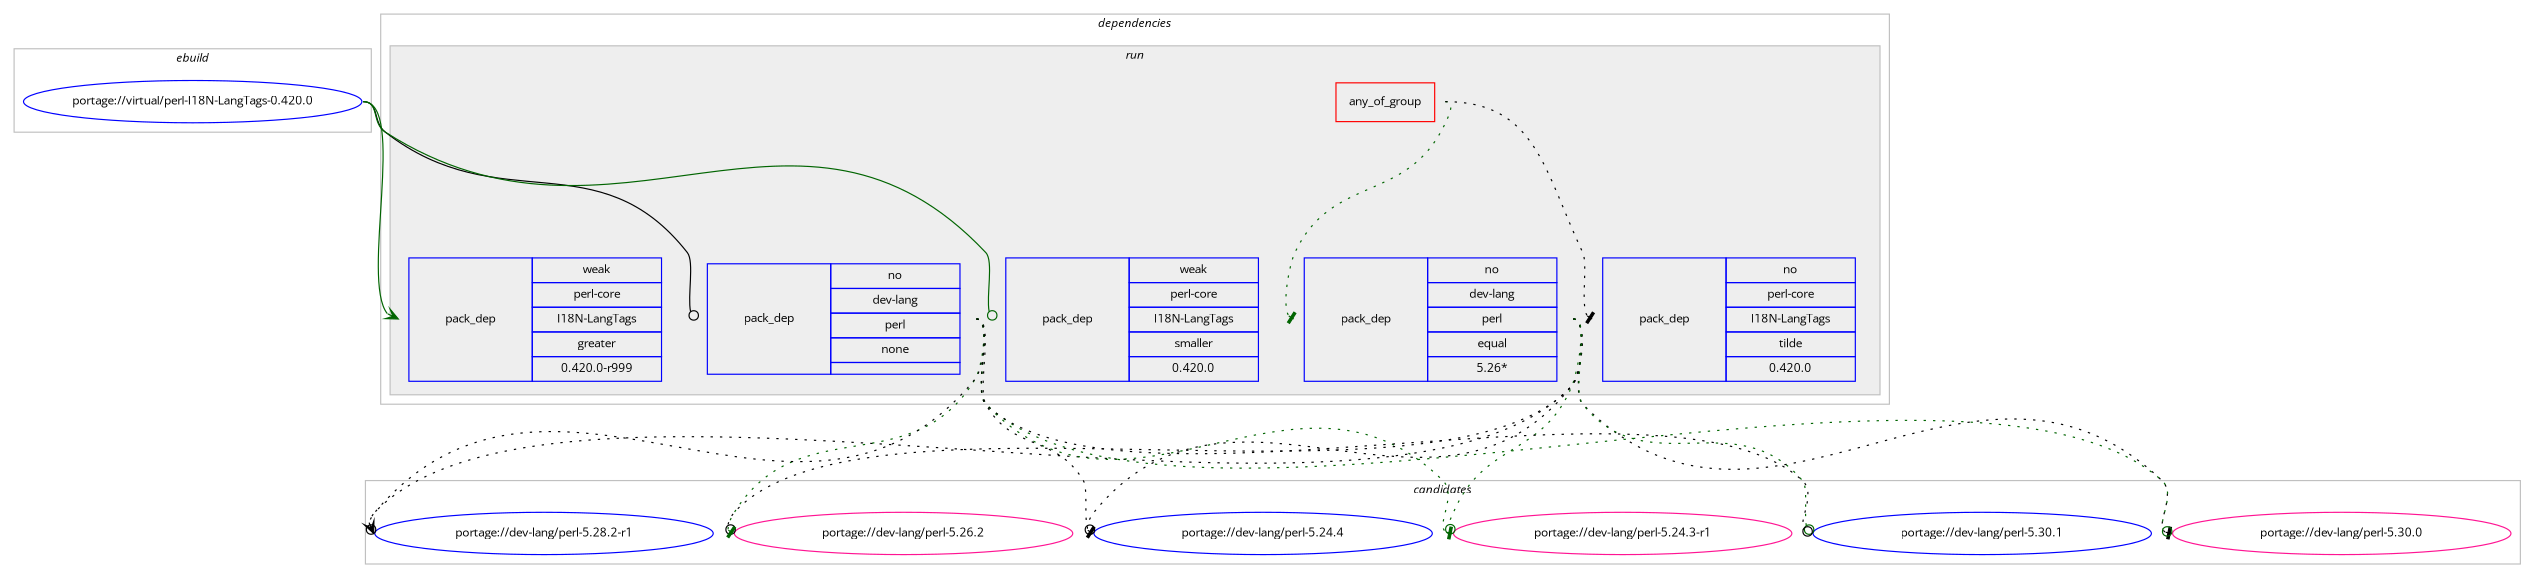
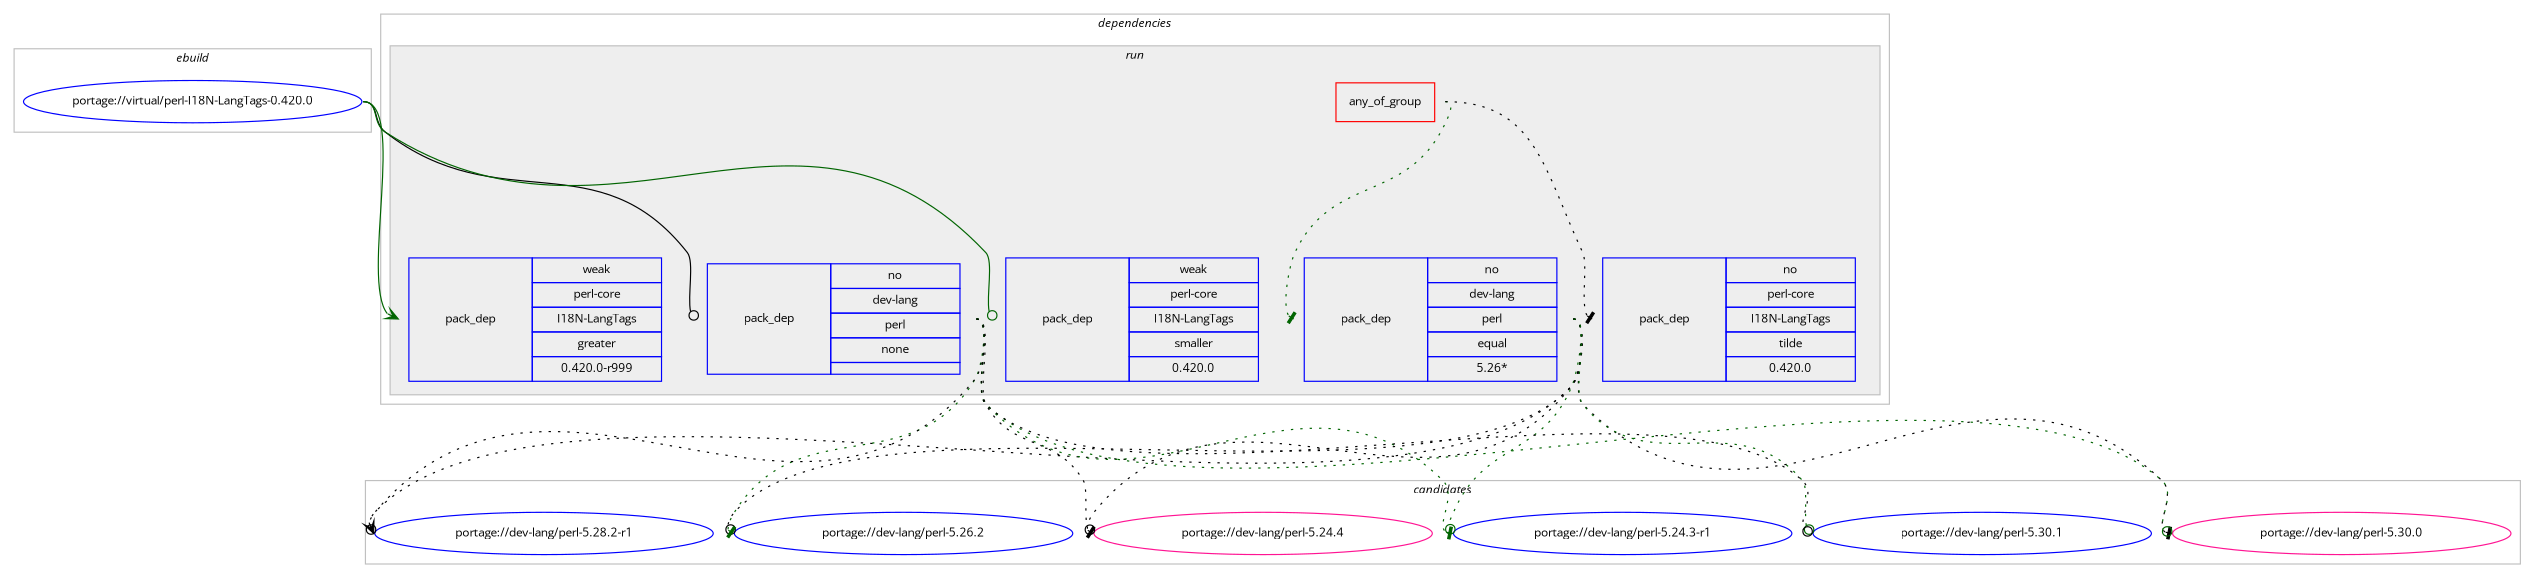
(904, 533) -> (904, 533)
(1263, 533) -> (1263, 533)
(1623, 533) -> (1623, 533)
